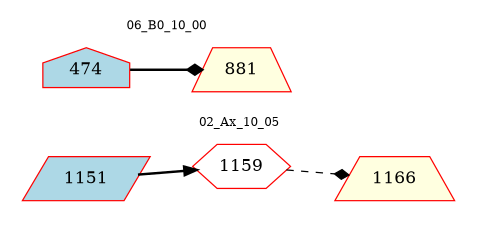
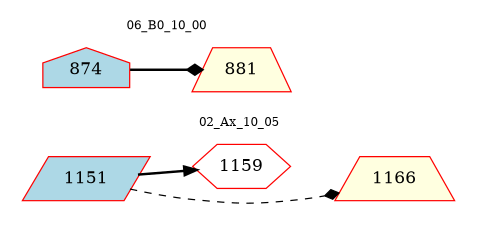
(86, 70) -> (86, 70)
(310, 172) -> (227, 202)
